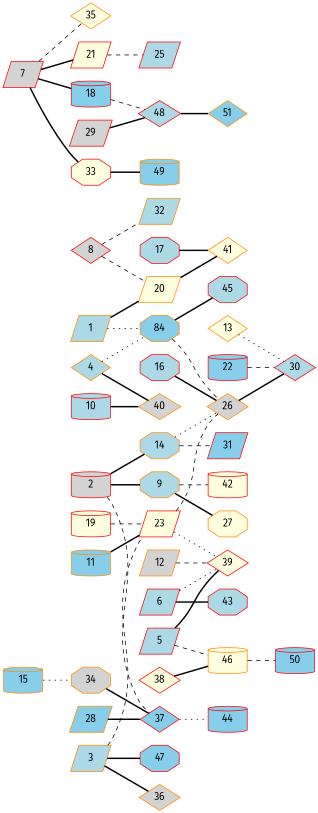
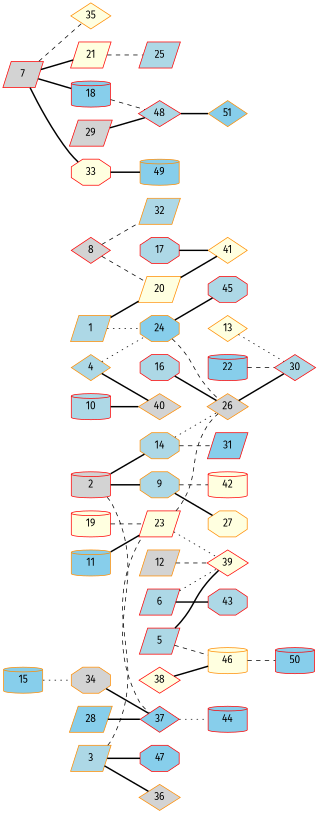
(160, 329) -> (160, 329)
